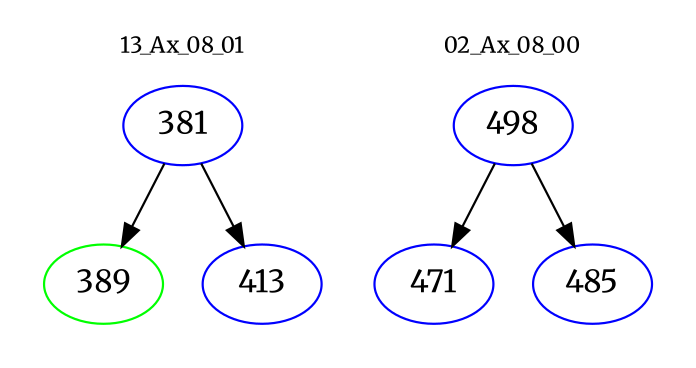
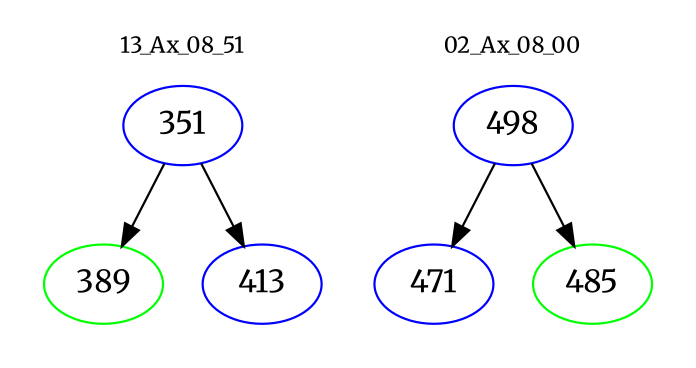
(183, 47) -> (183, 47)
(183, 126) -> (183, 126)
(593, 284) -> (593, 284)
